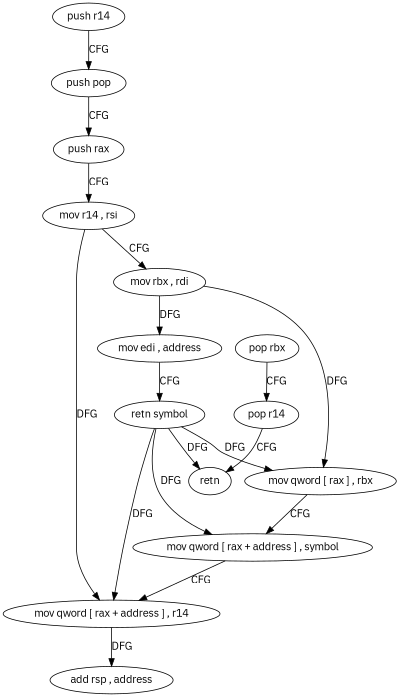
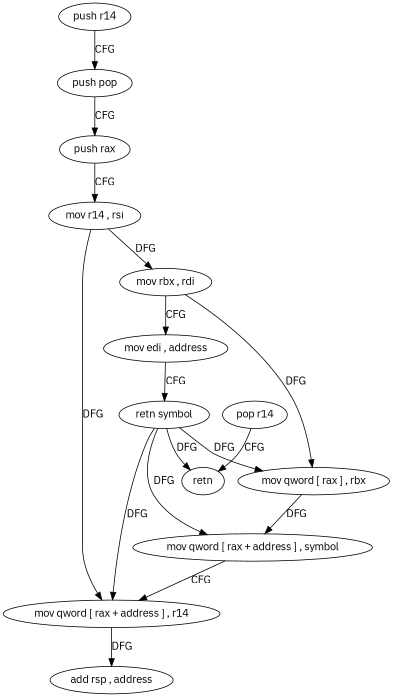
(139, 249) -> (146, 249)
(170, 315) -> (176, 315)
(267, 348) -> none
(300, 514) -> (297, 514)
